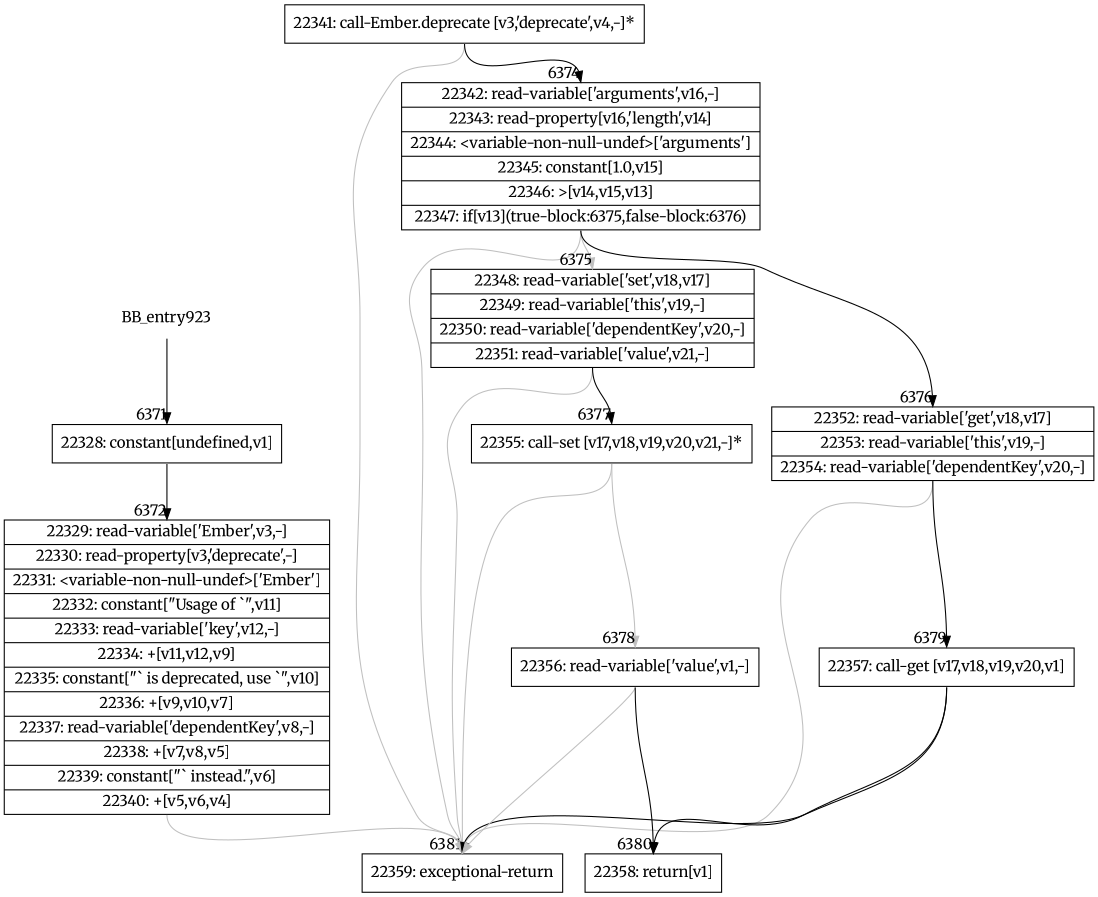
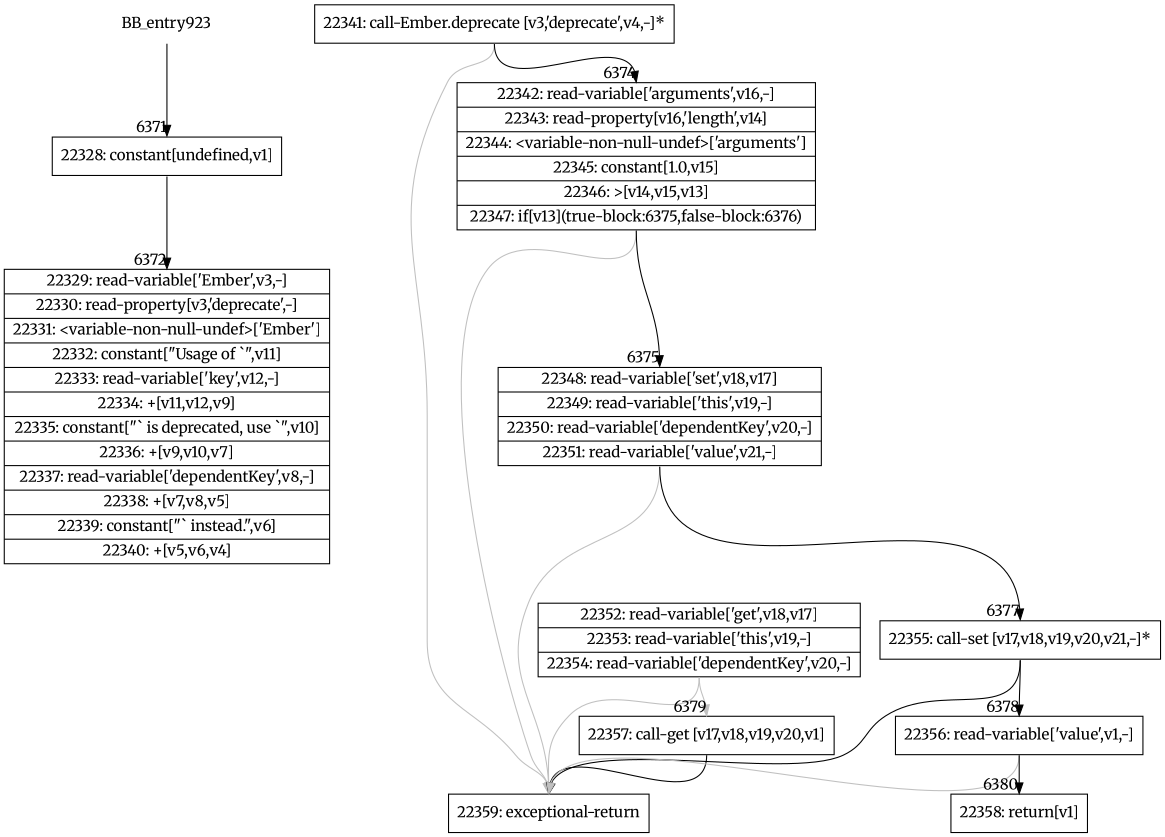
(587, 251) -> (646, 293)
(778, 275) -> none
(622, 550) -> (1020, 687)
(939, 559) -> (702, 694)
(474, 612) -> (804, 762)
(824, 805) -> none
(310, 835) -> none
